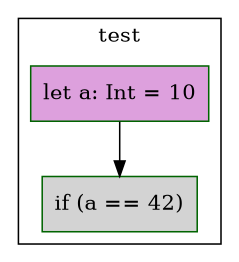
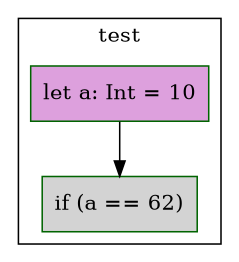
(120, 204) -> (120, 204)
